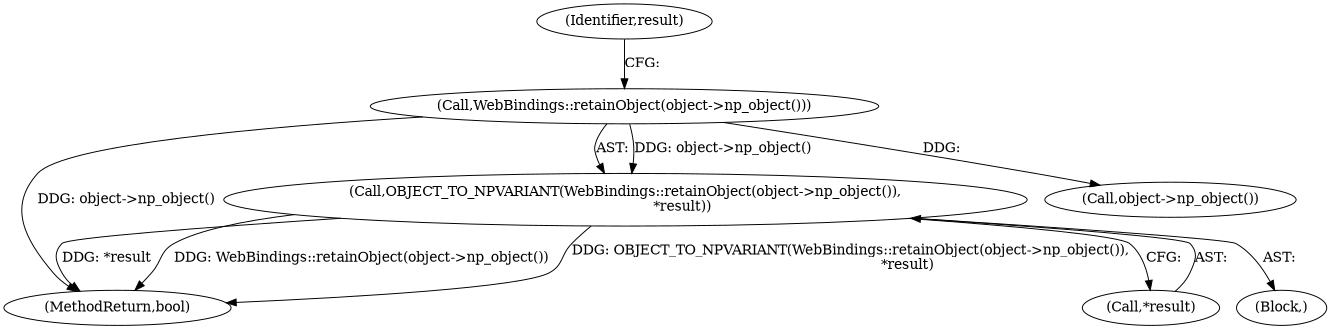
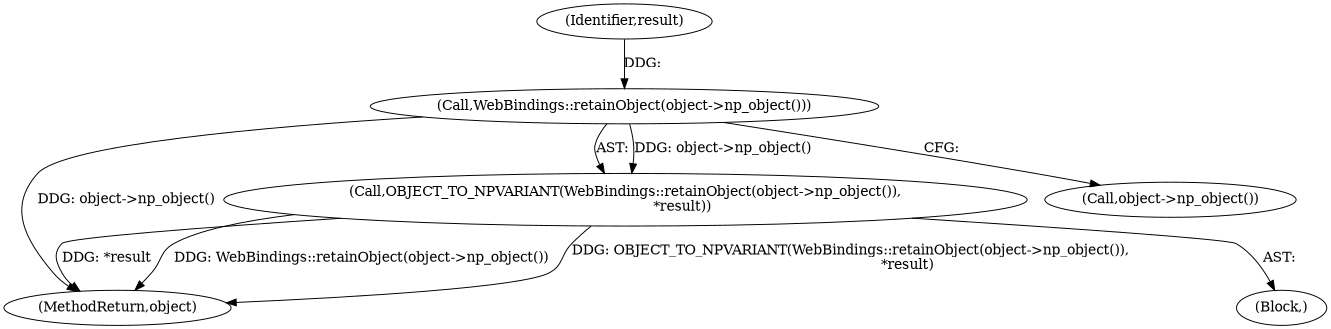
(644, 64) -> (644, 64)
(944, 149) -> (944, 149)
(117, 308) -> (117, 308)
(1151, 308) -> none
